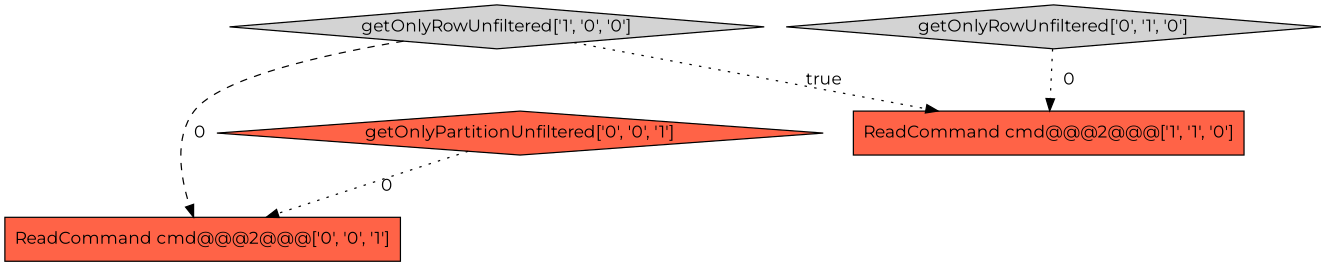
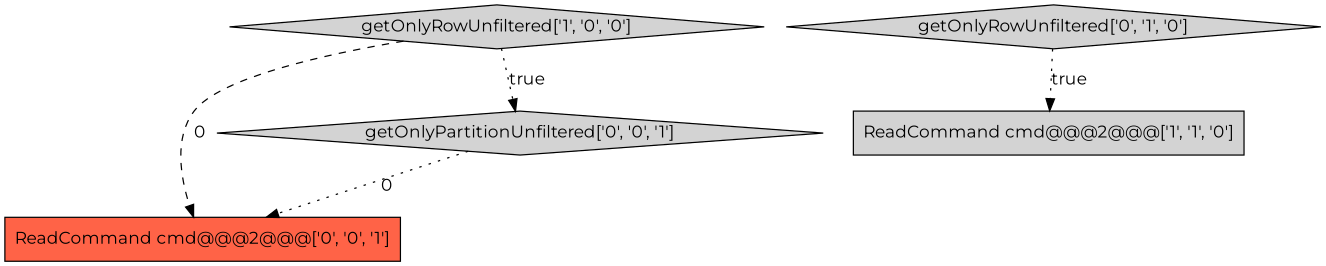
(750, 76) -> (507, 74)
(1069, 80) -> (1069, 80)
(520, 133) -> (520, 133)
(1049, 133) -> (1049, 133)
